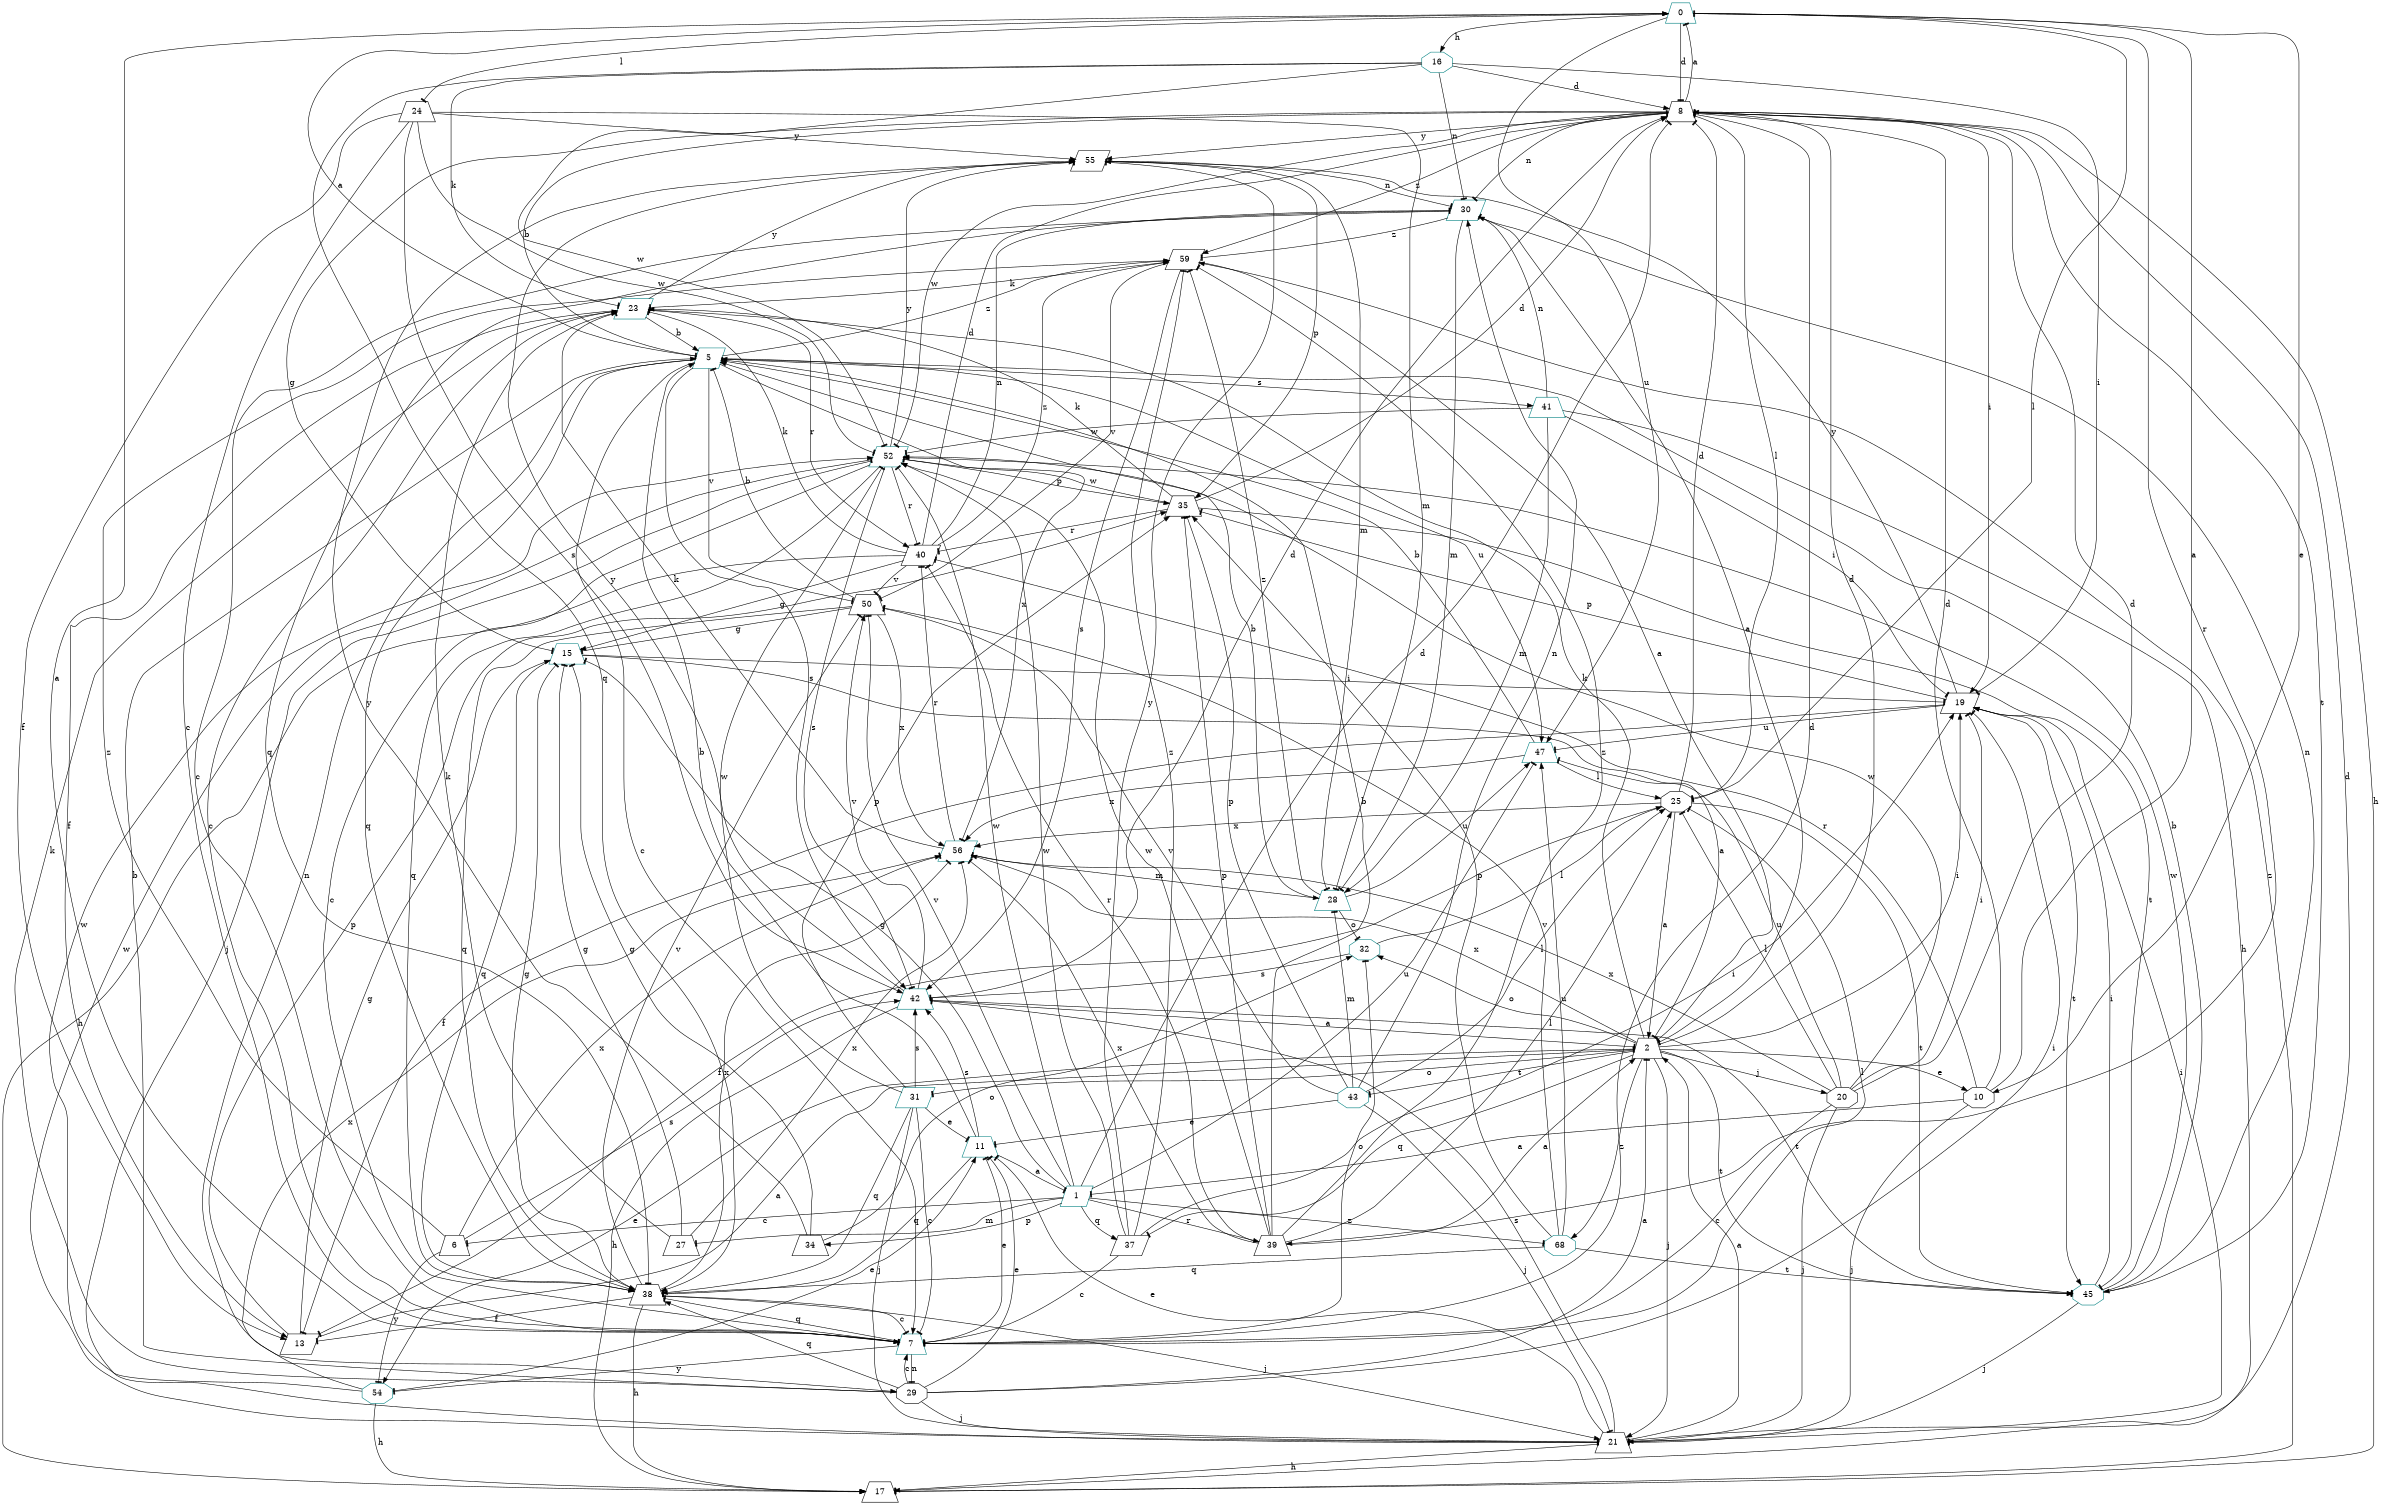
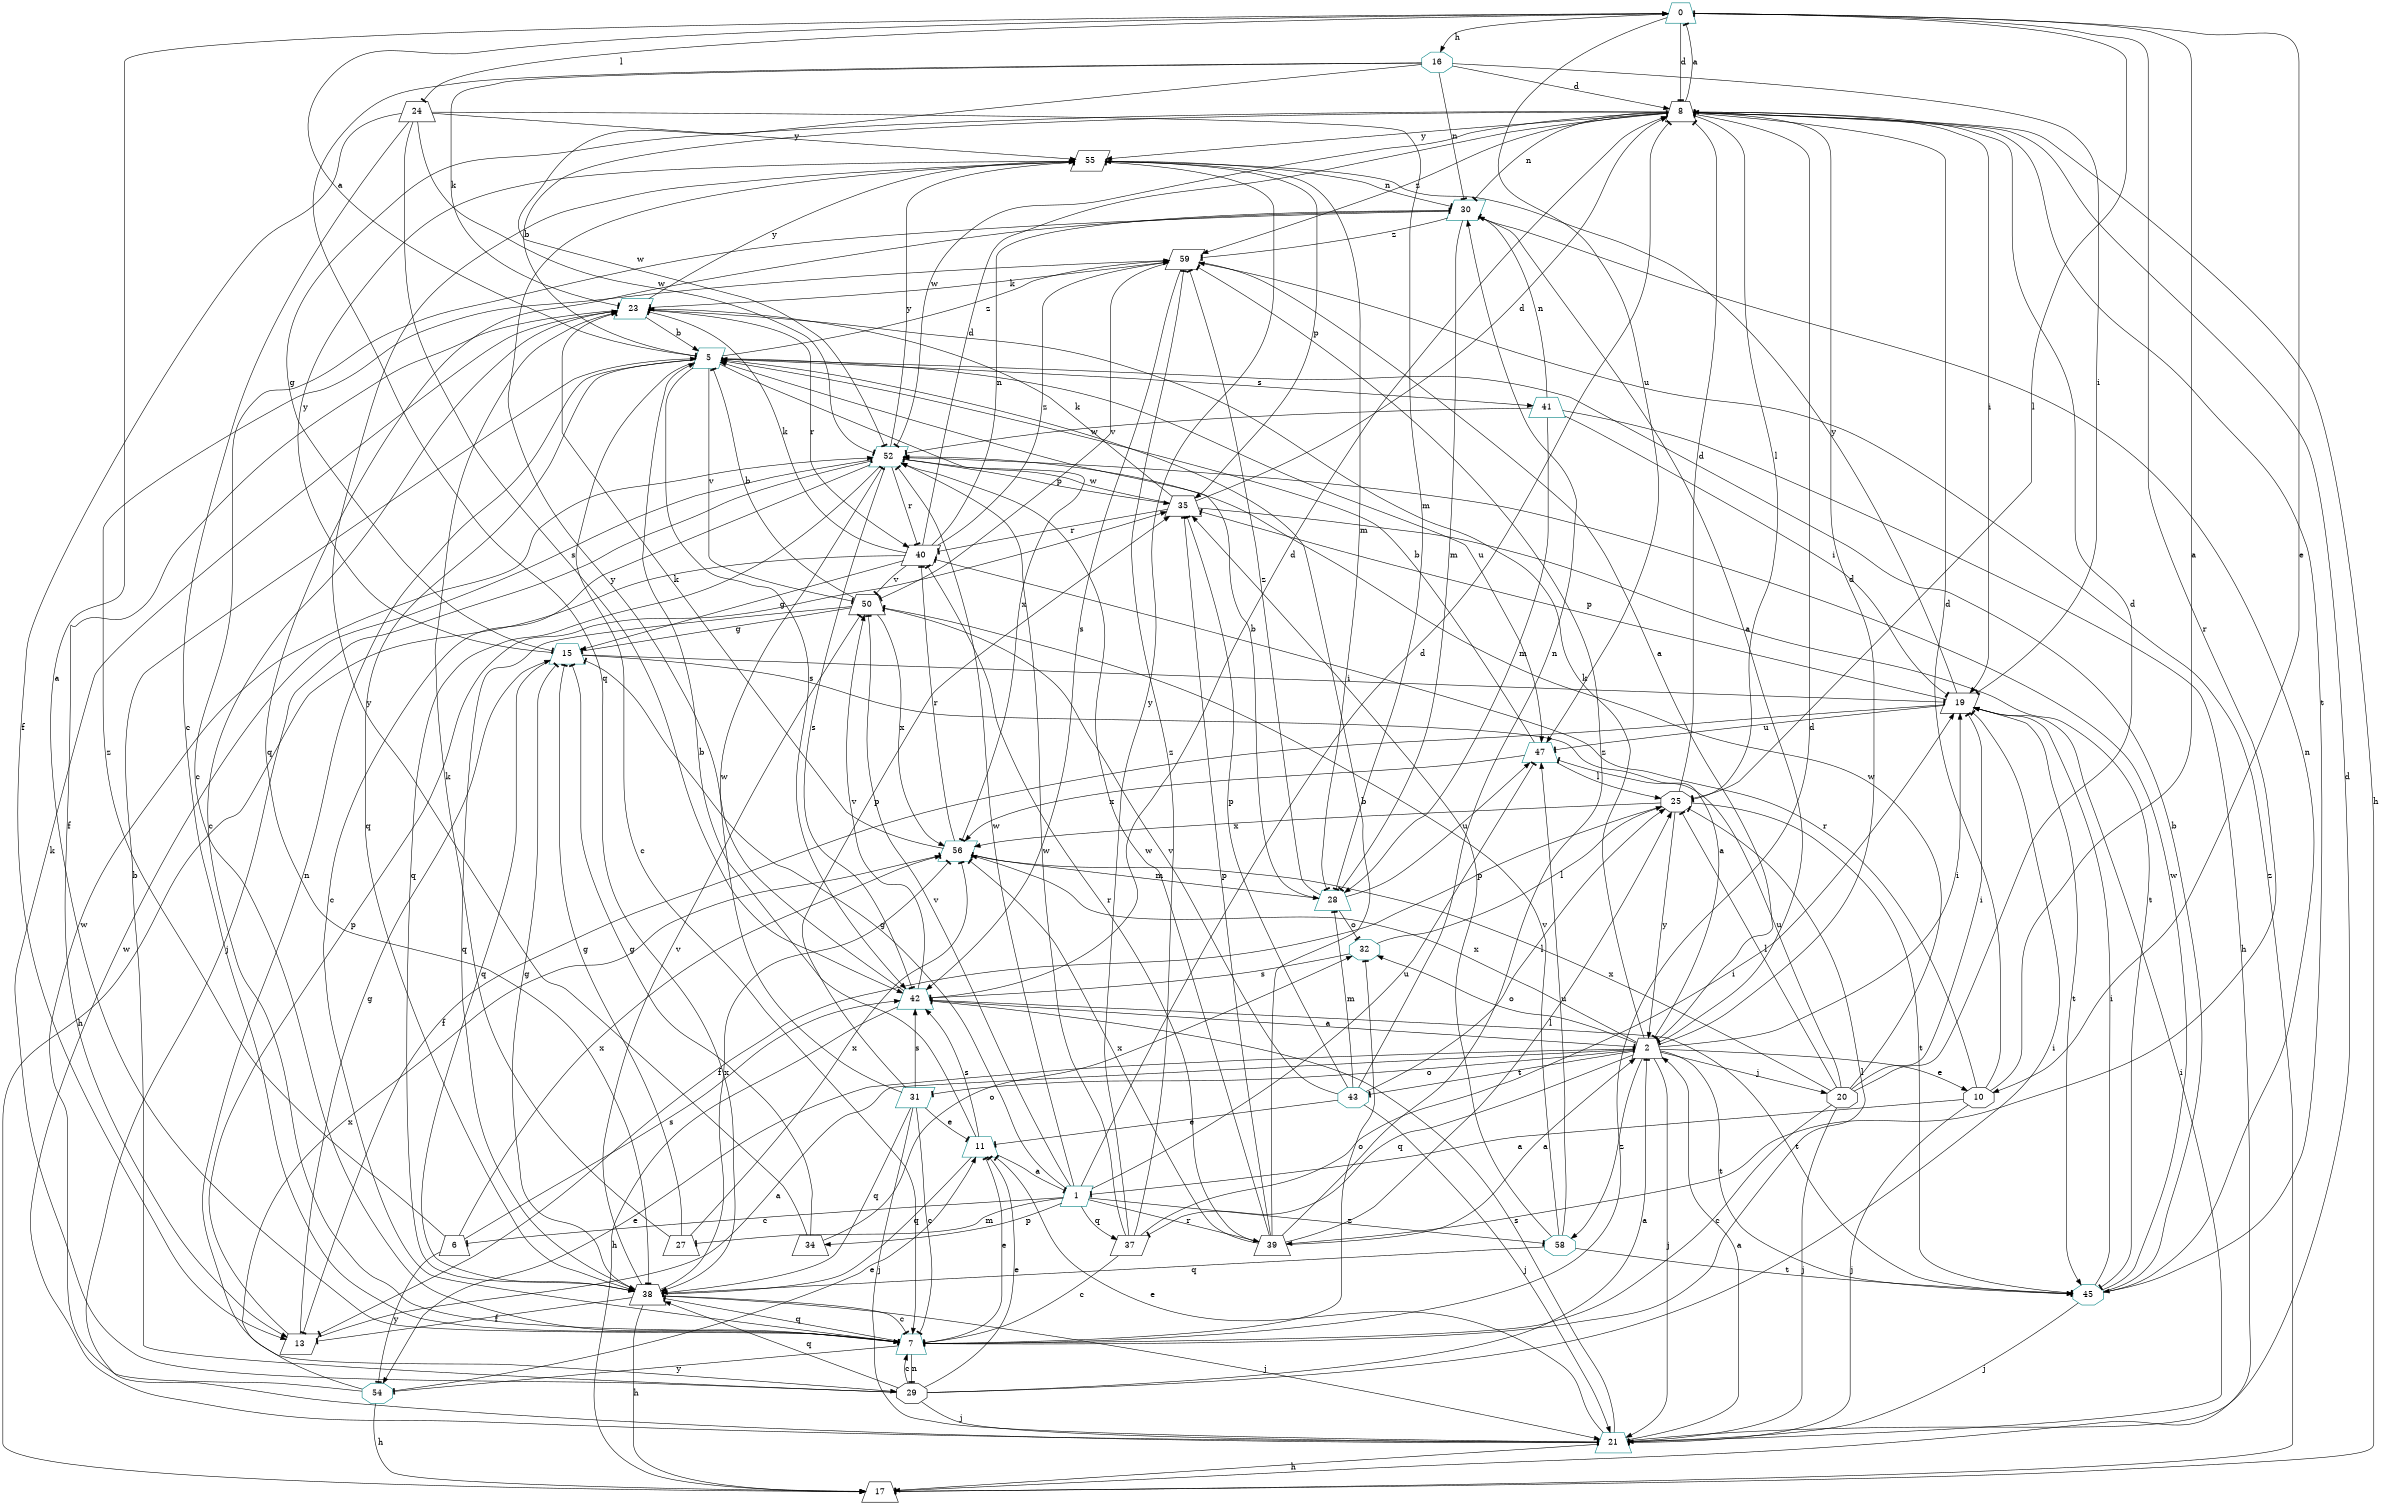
none -> (438, 216)
(1665, 925) -> (1665, 925)
(1501, 1243) -> (1501, 1243)
(1560, 1246) -> (1560, 1246)
(1613, 1443) -> (1613, 1443)
